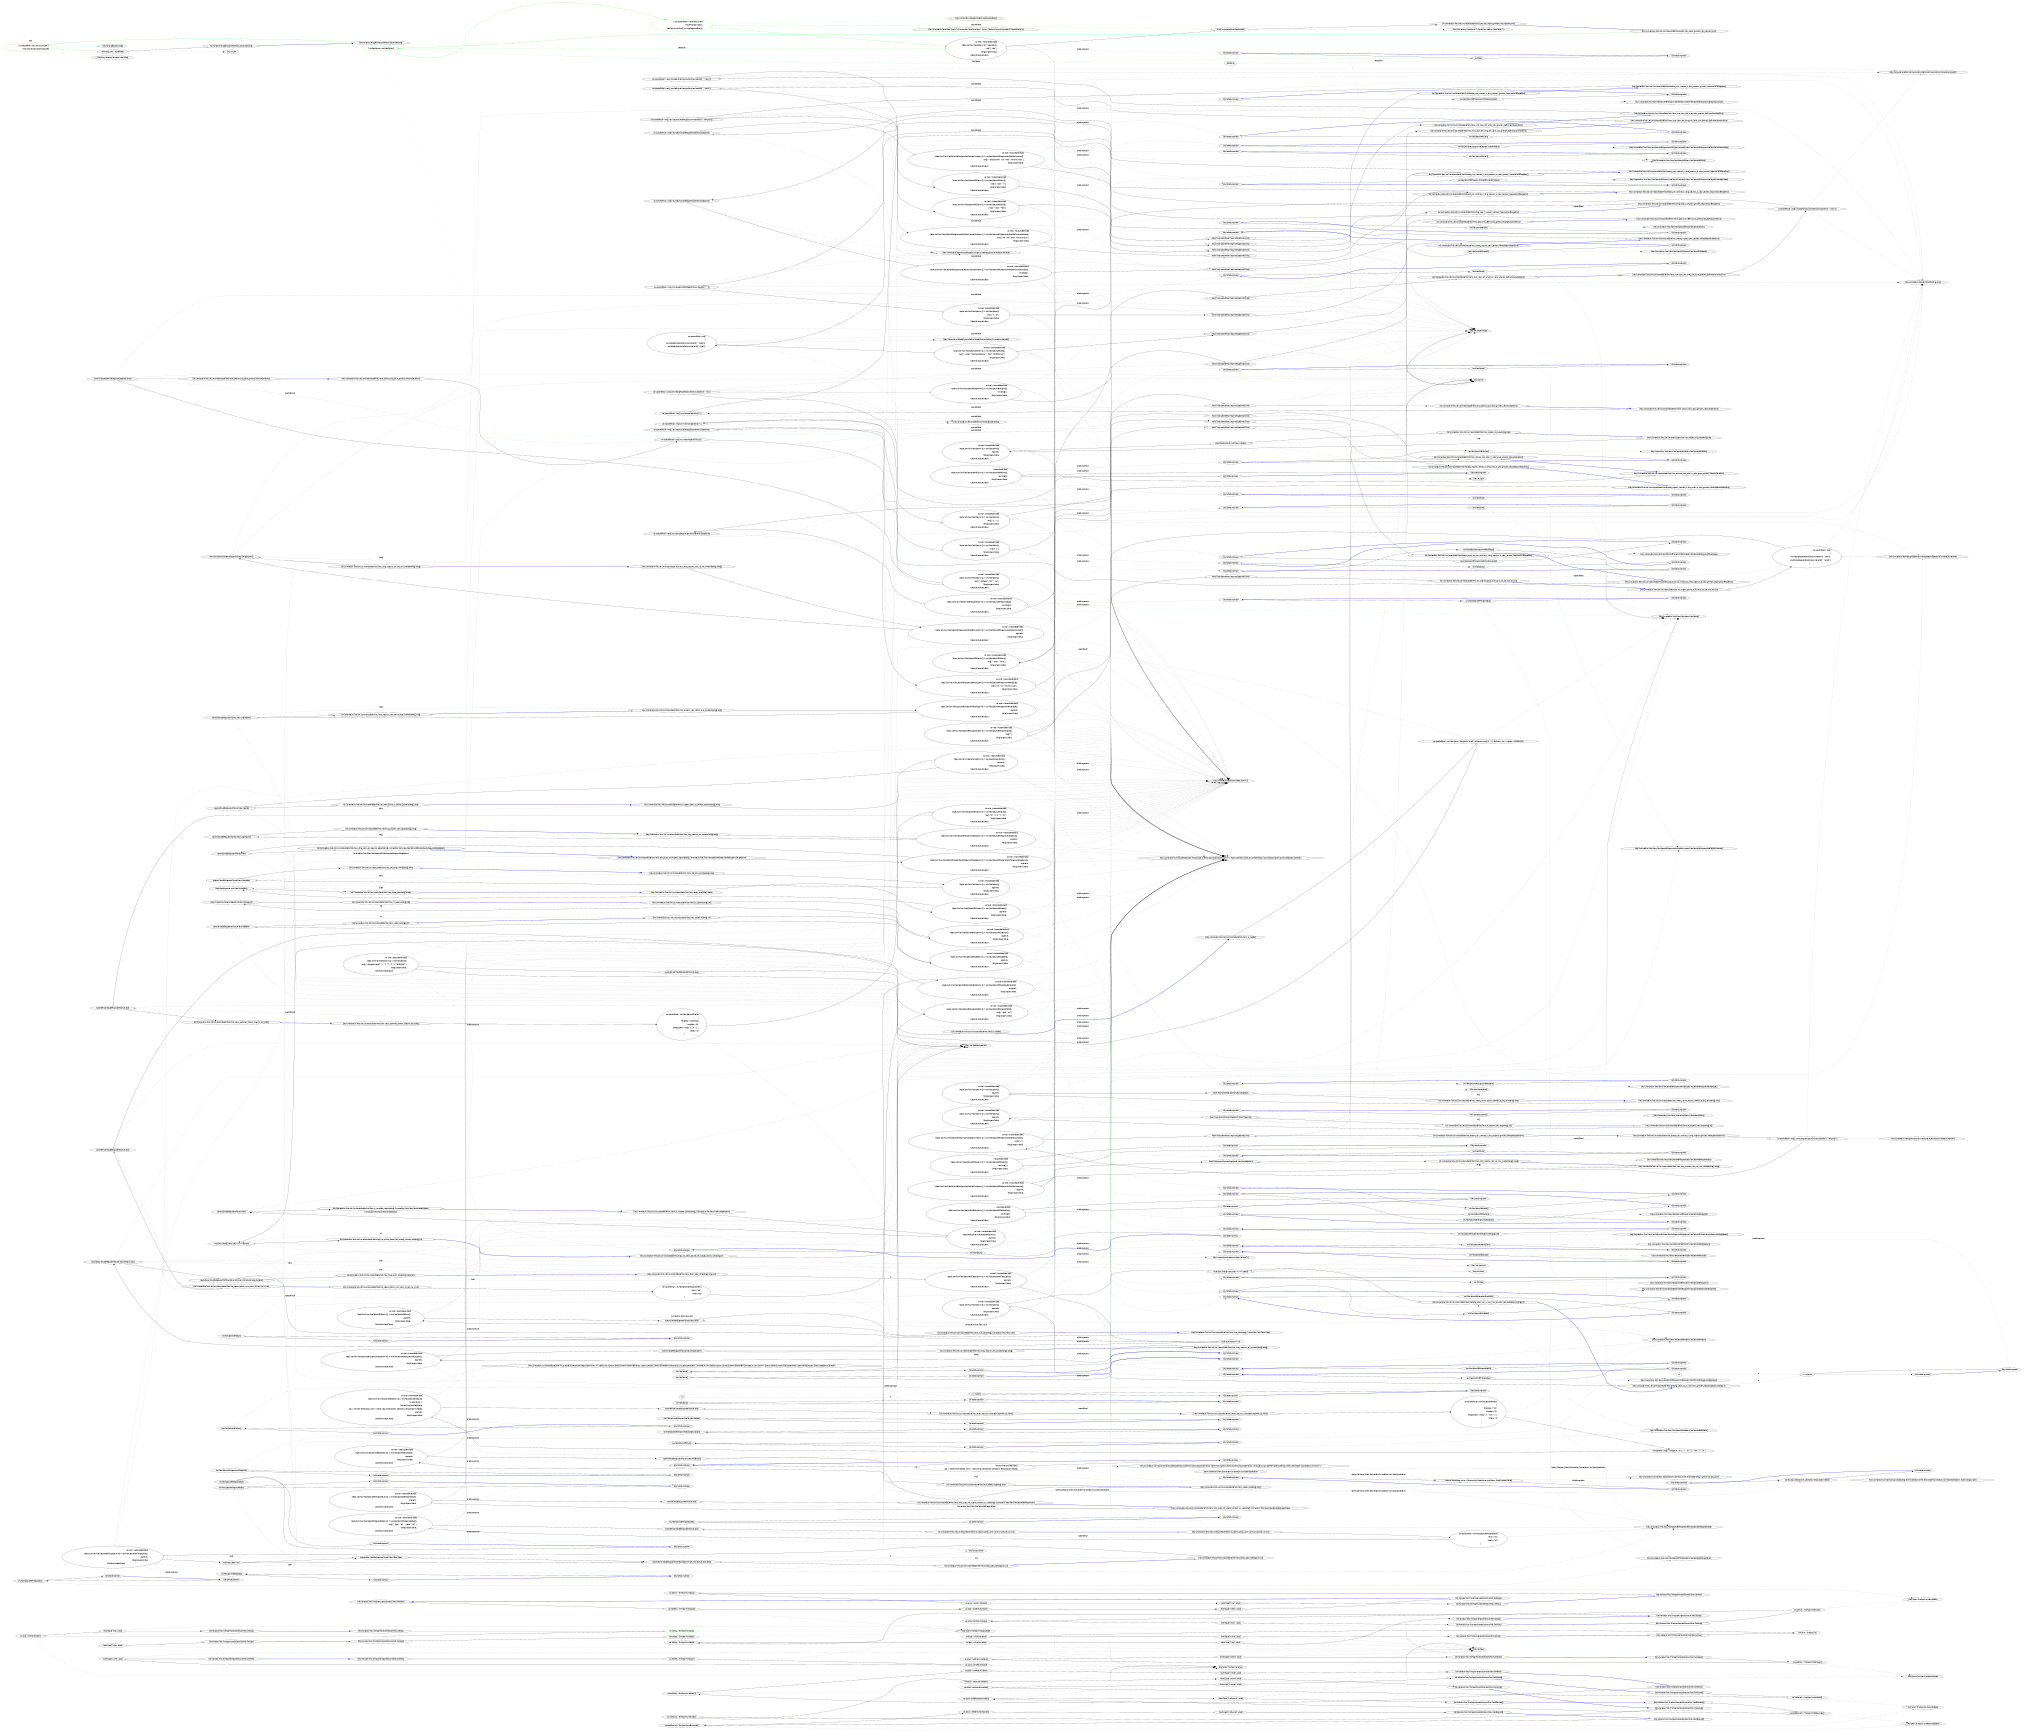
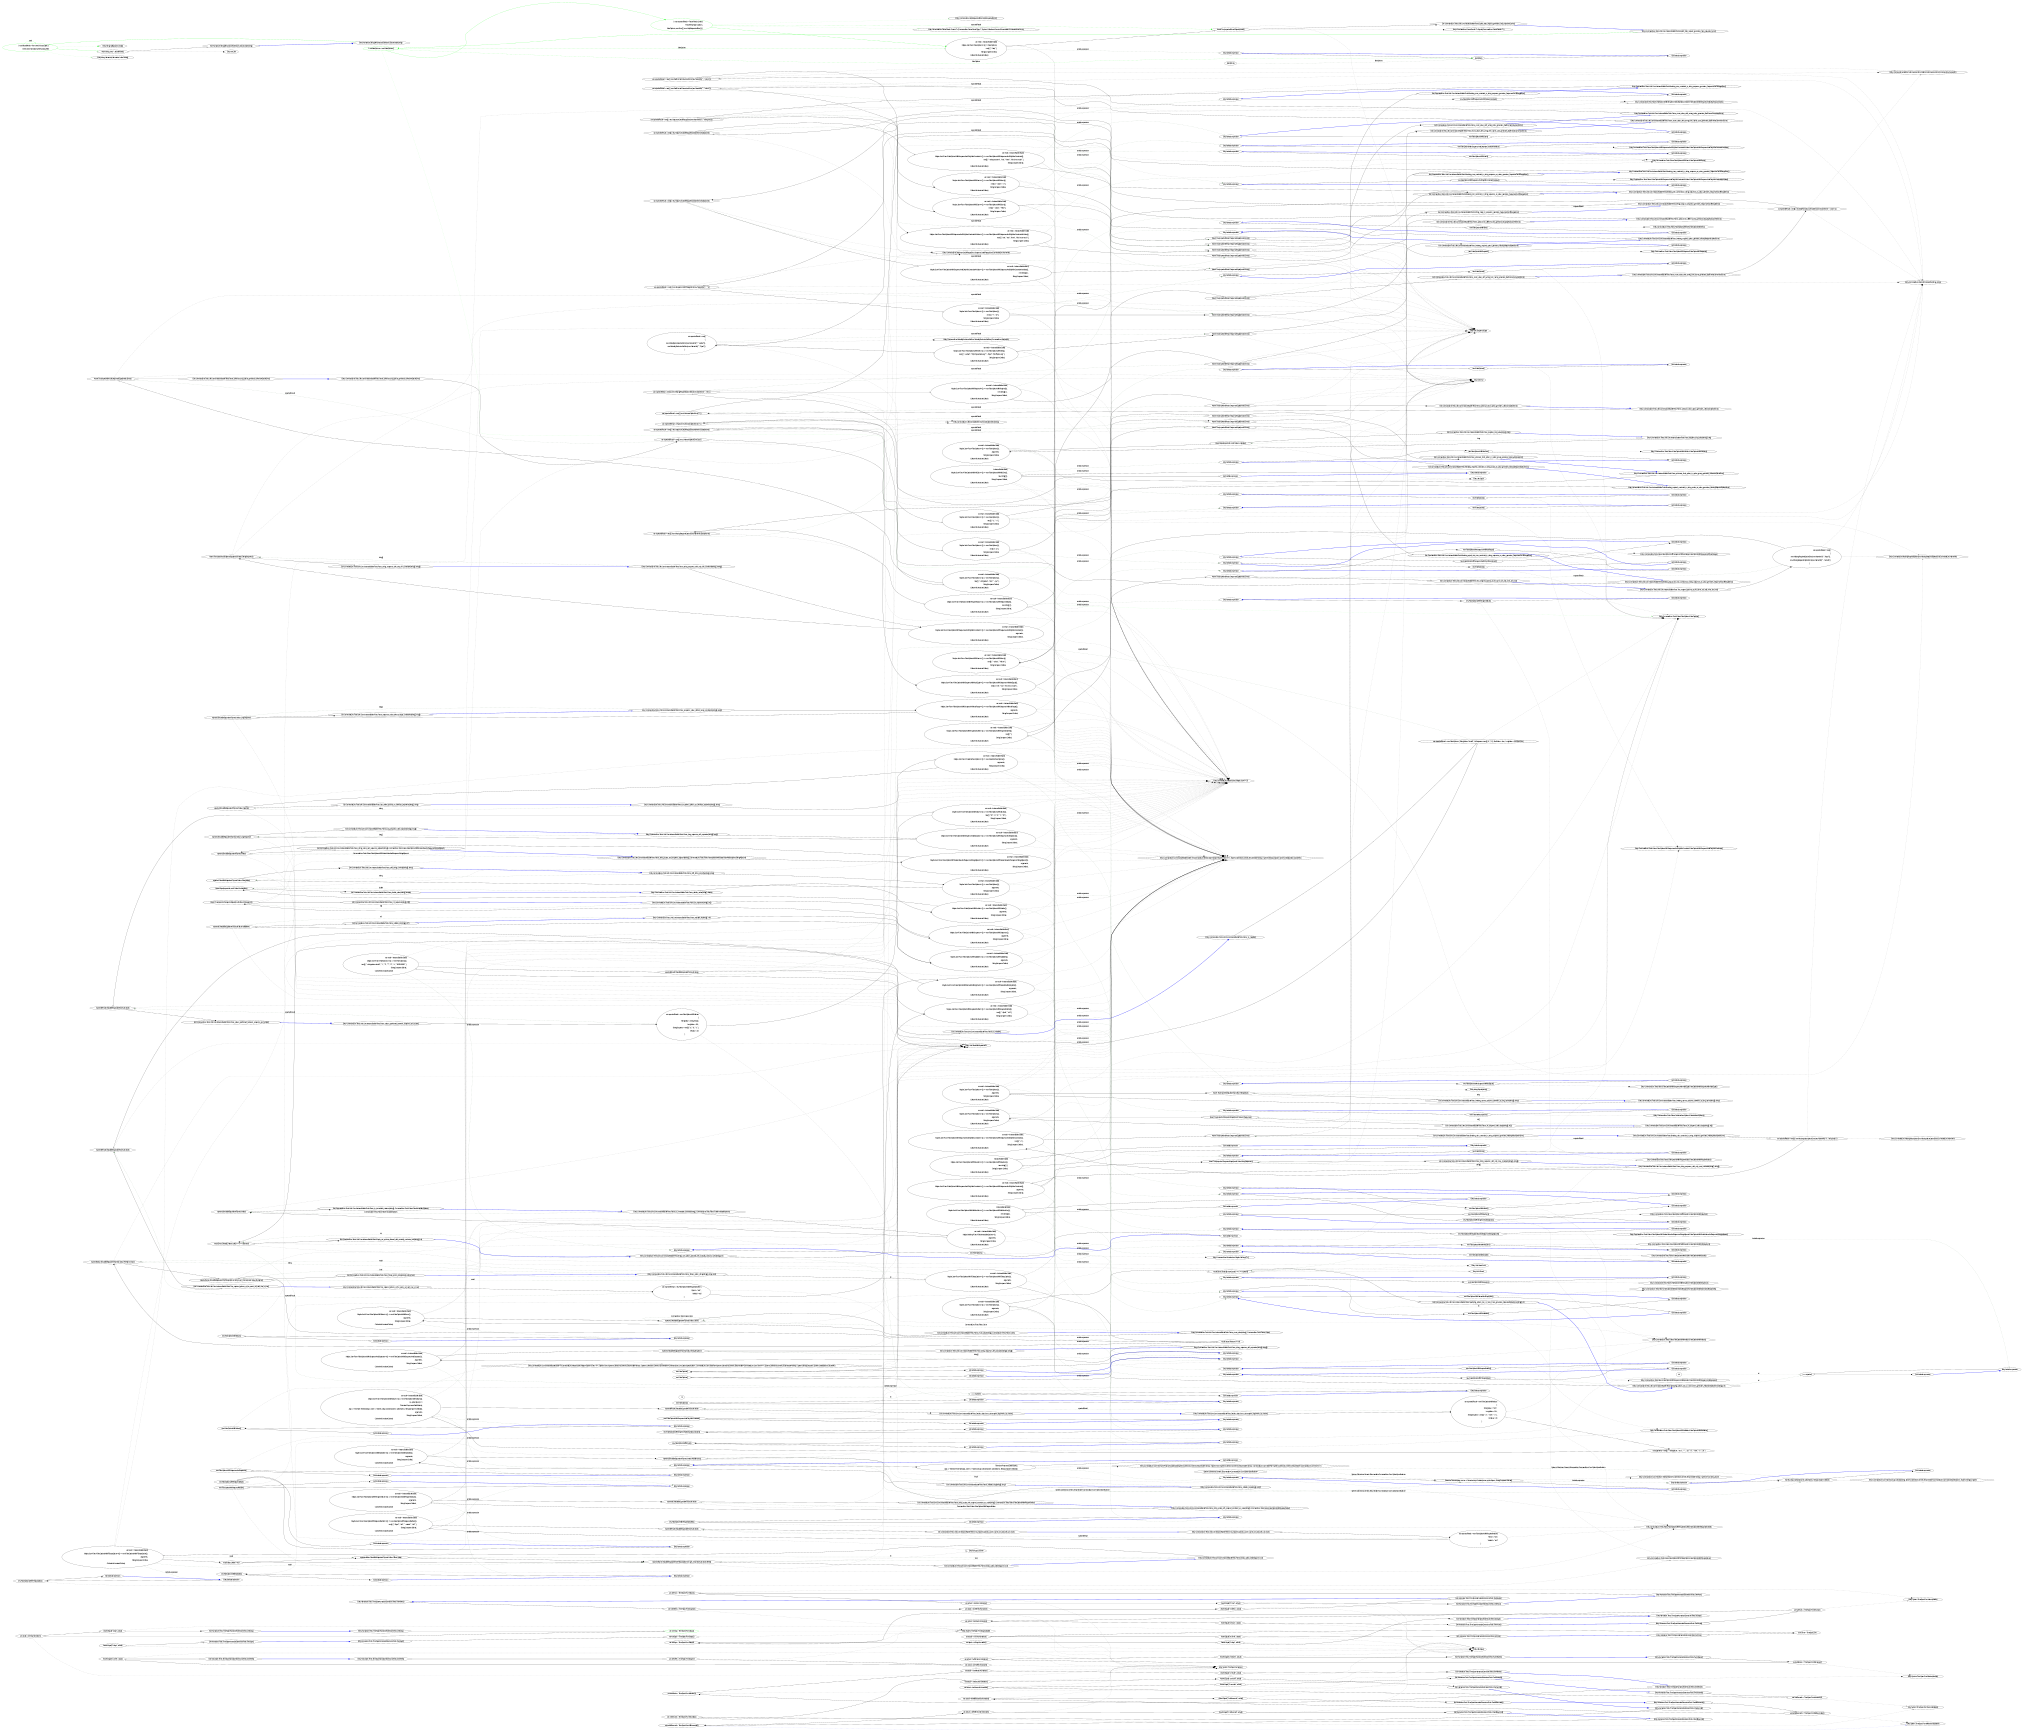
(1479, 1282) -> (1479, 1282)
